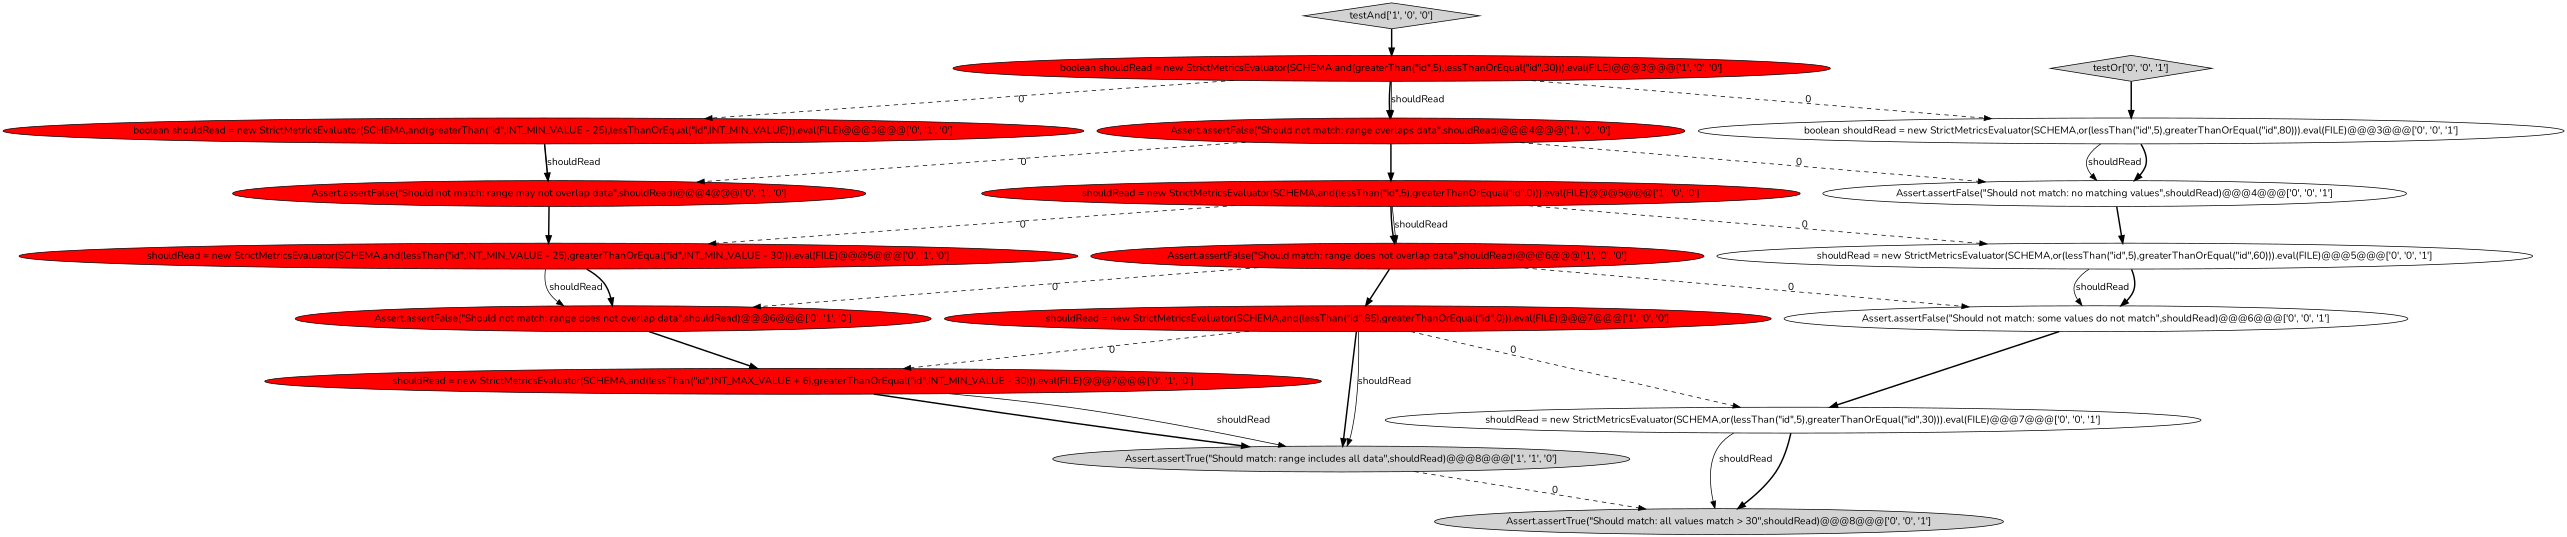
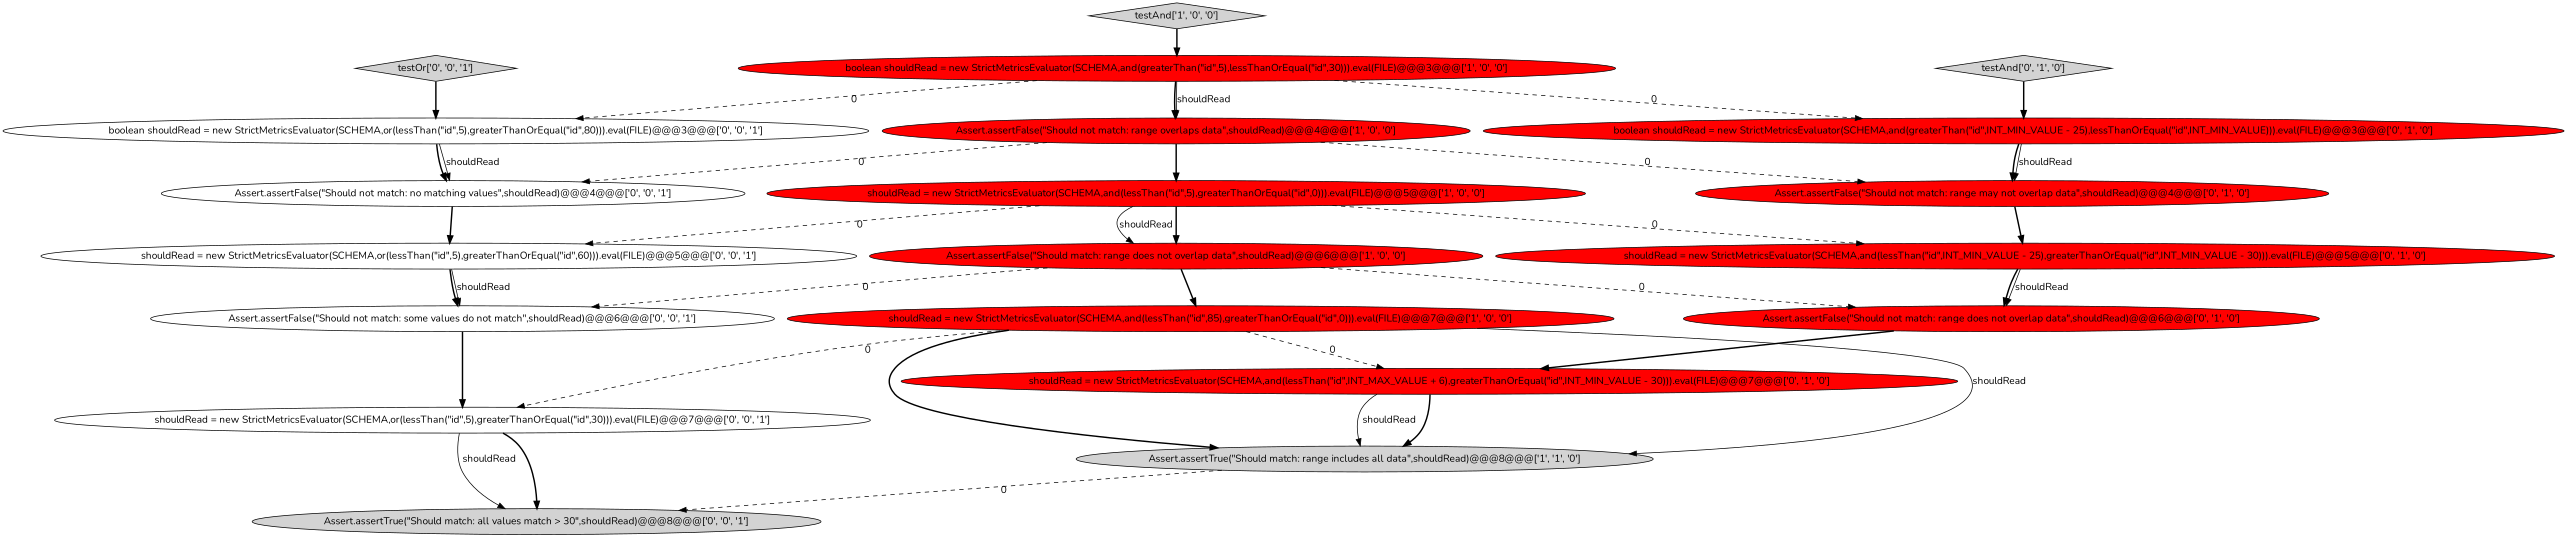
none -> (2024, 68)
